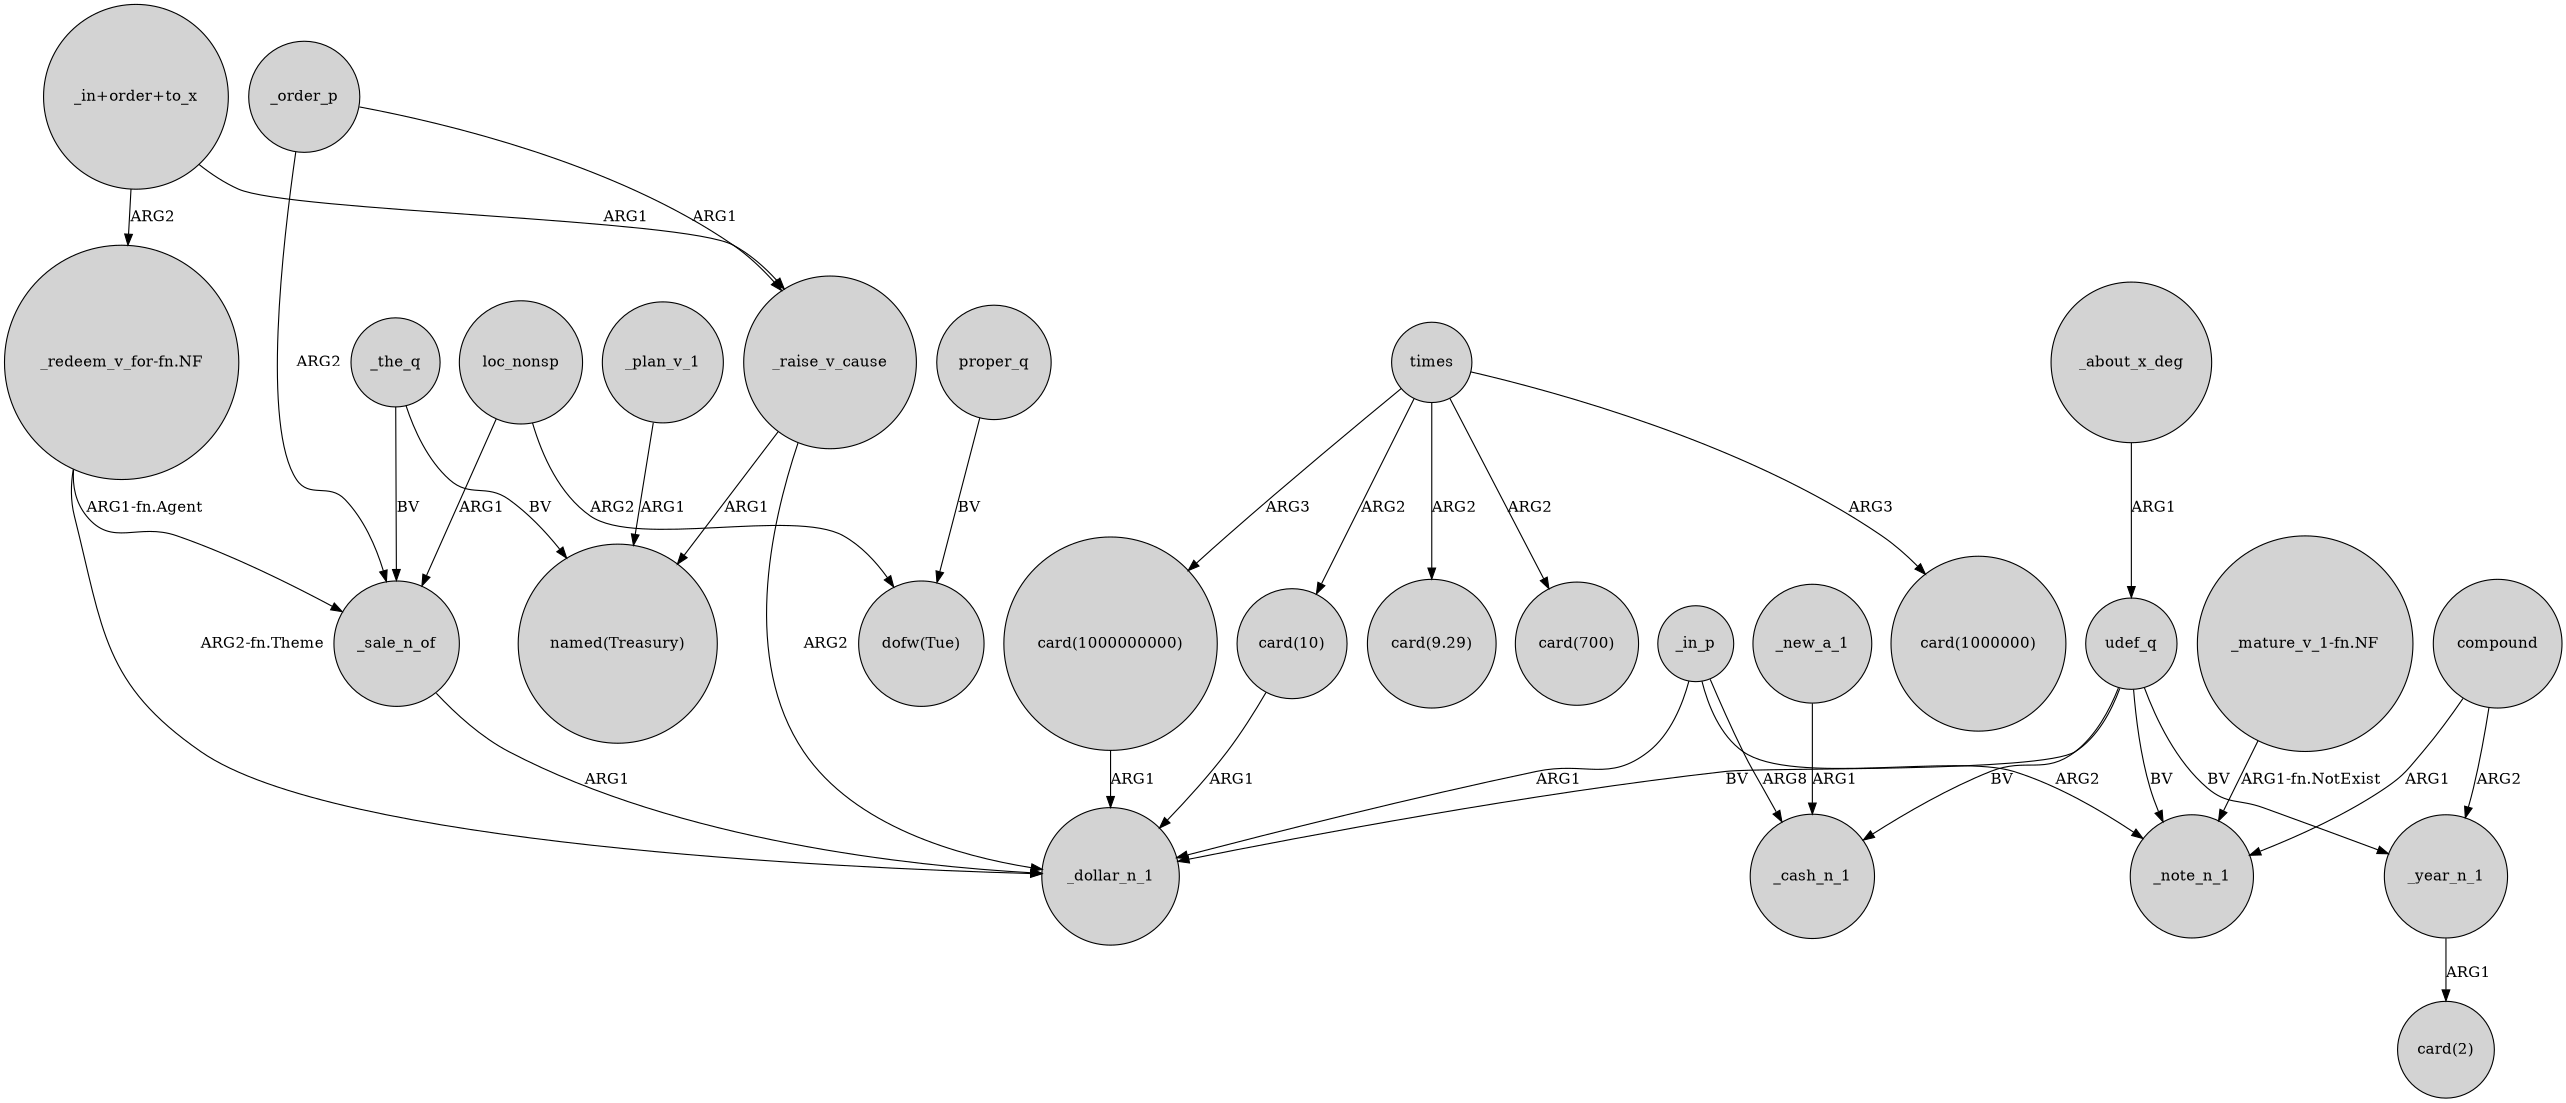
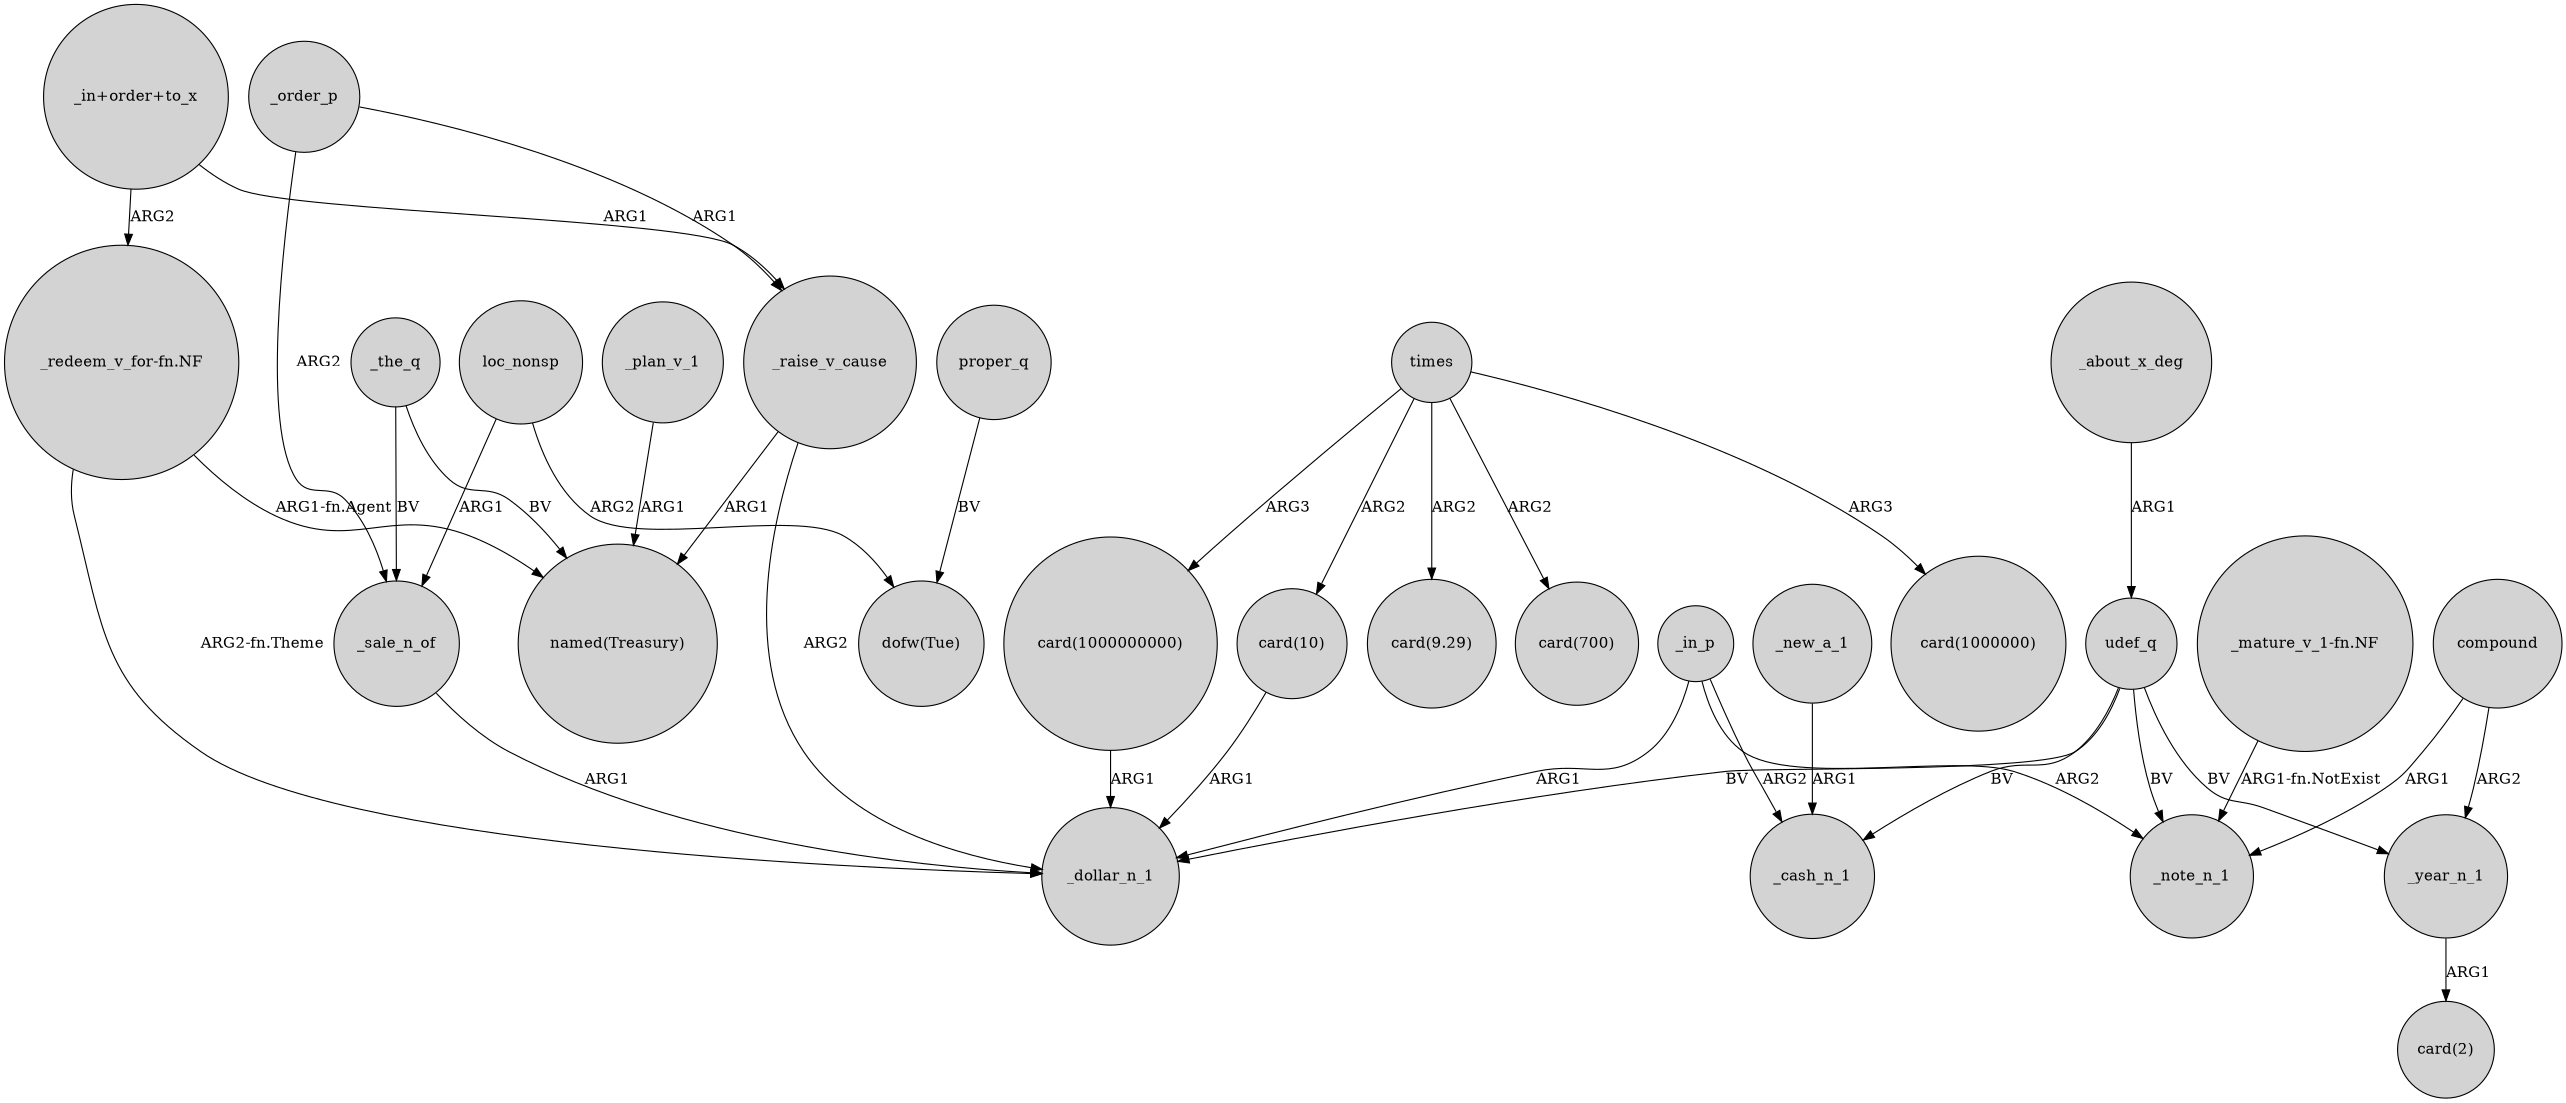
(189, 540) -> (358, 530)
(1785, 780) -> (1785, 780)
